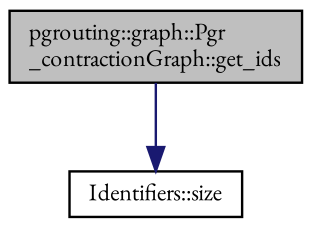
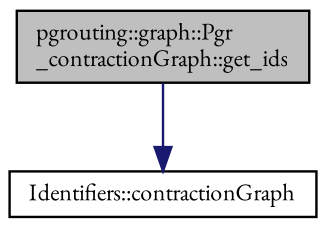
(156, 194) -> (163, 194)
